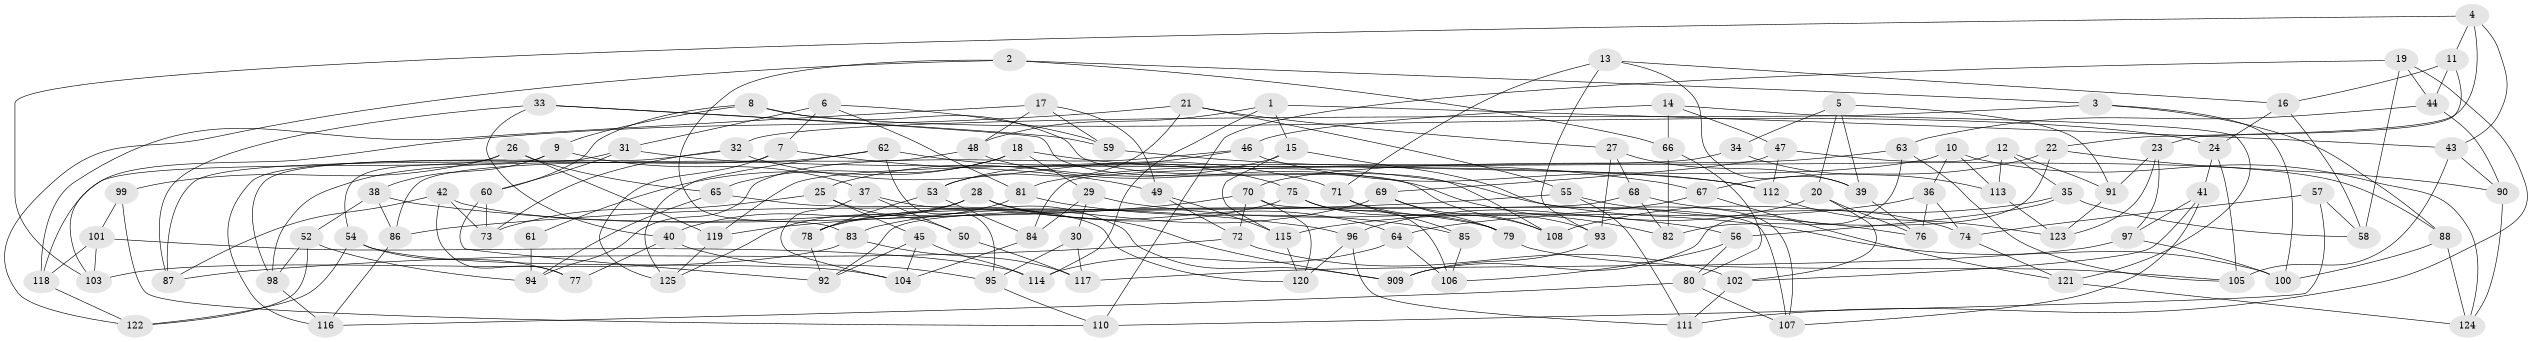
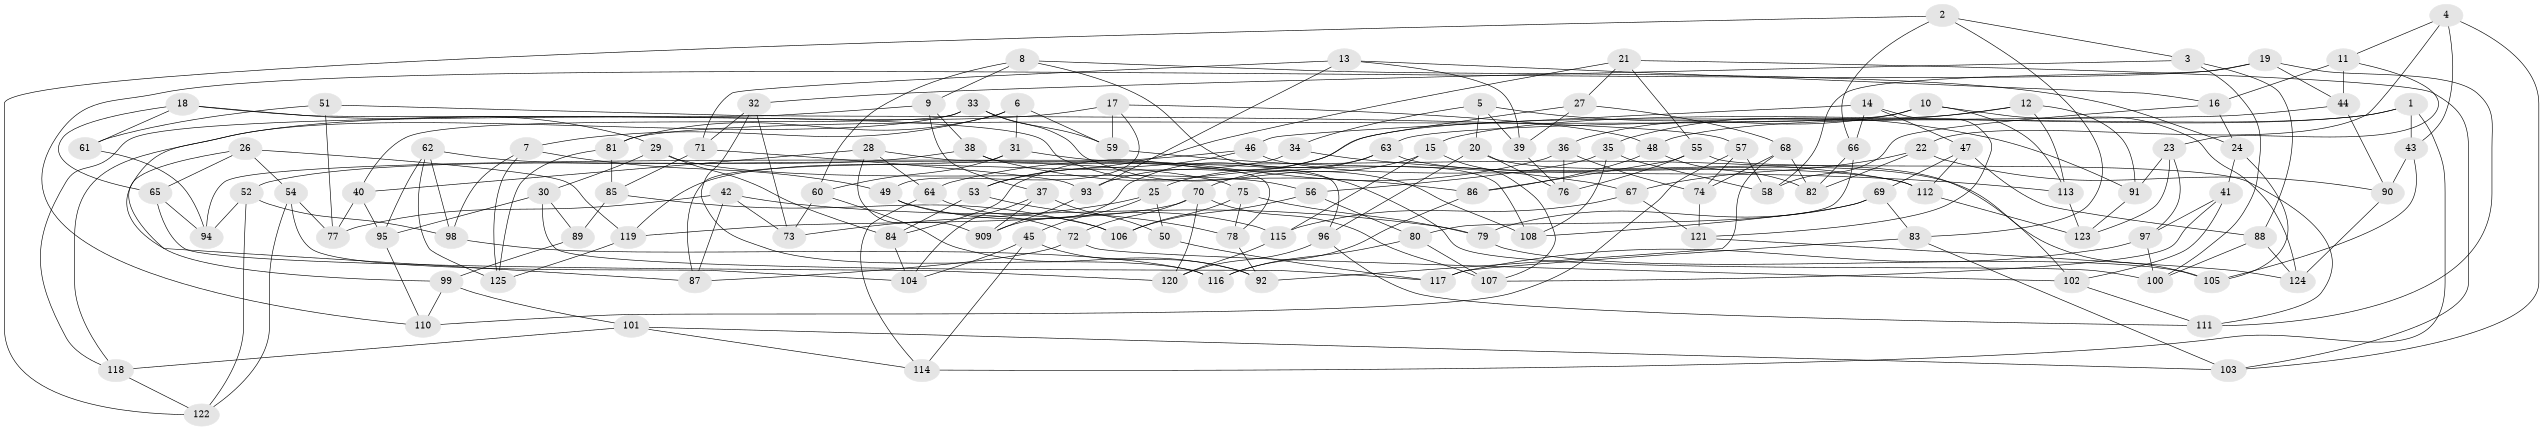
none -> (325, 104)
none -> (578, 237)
